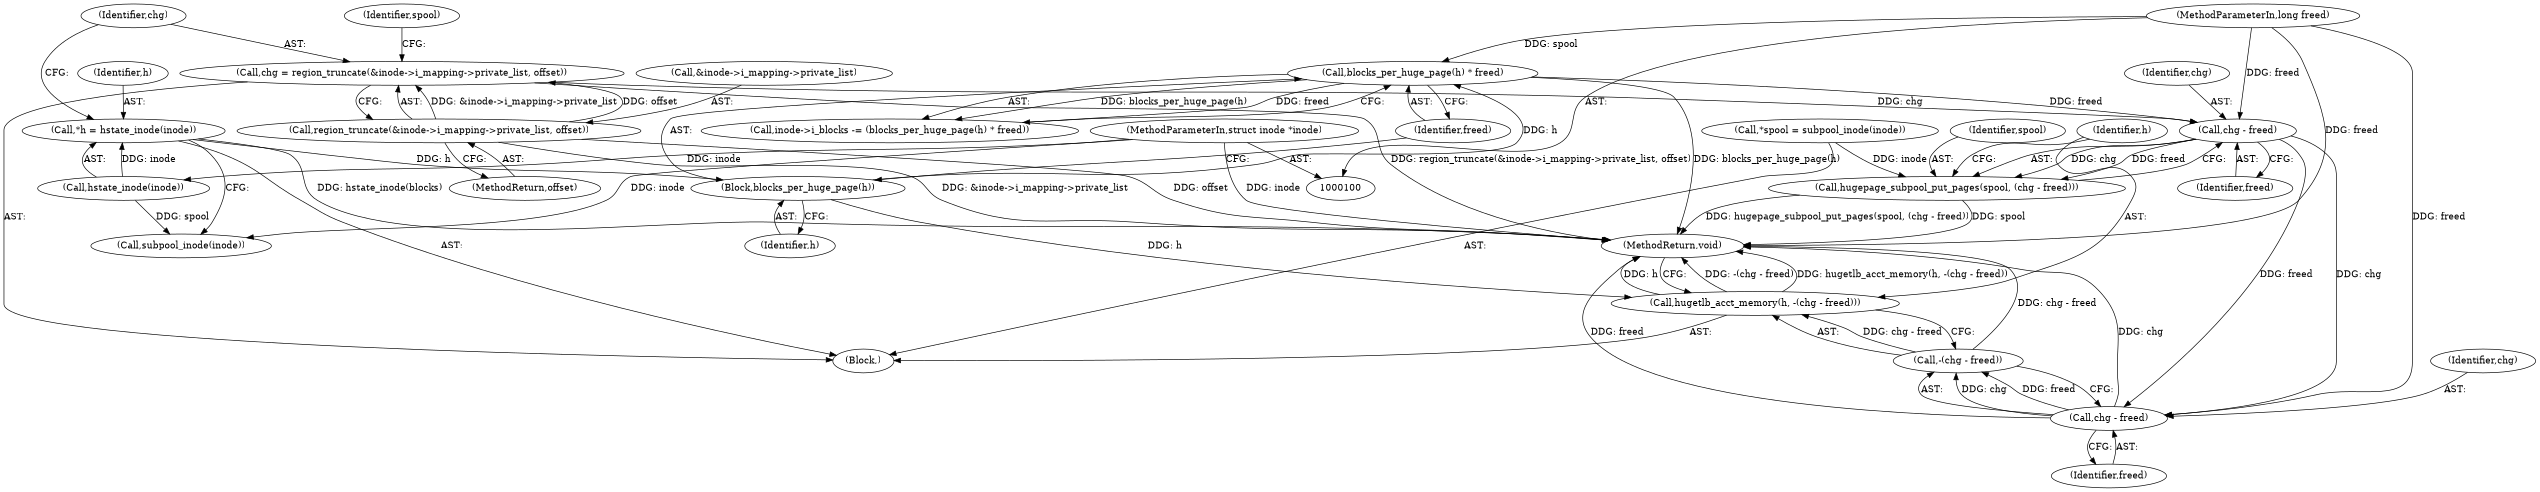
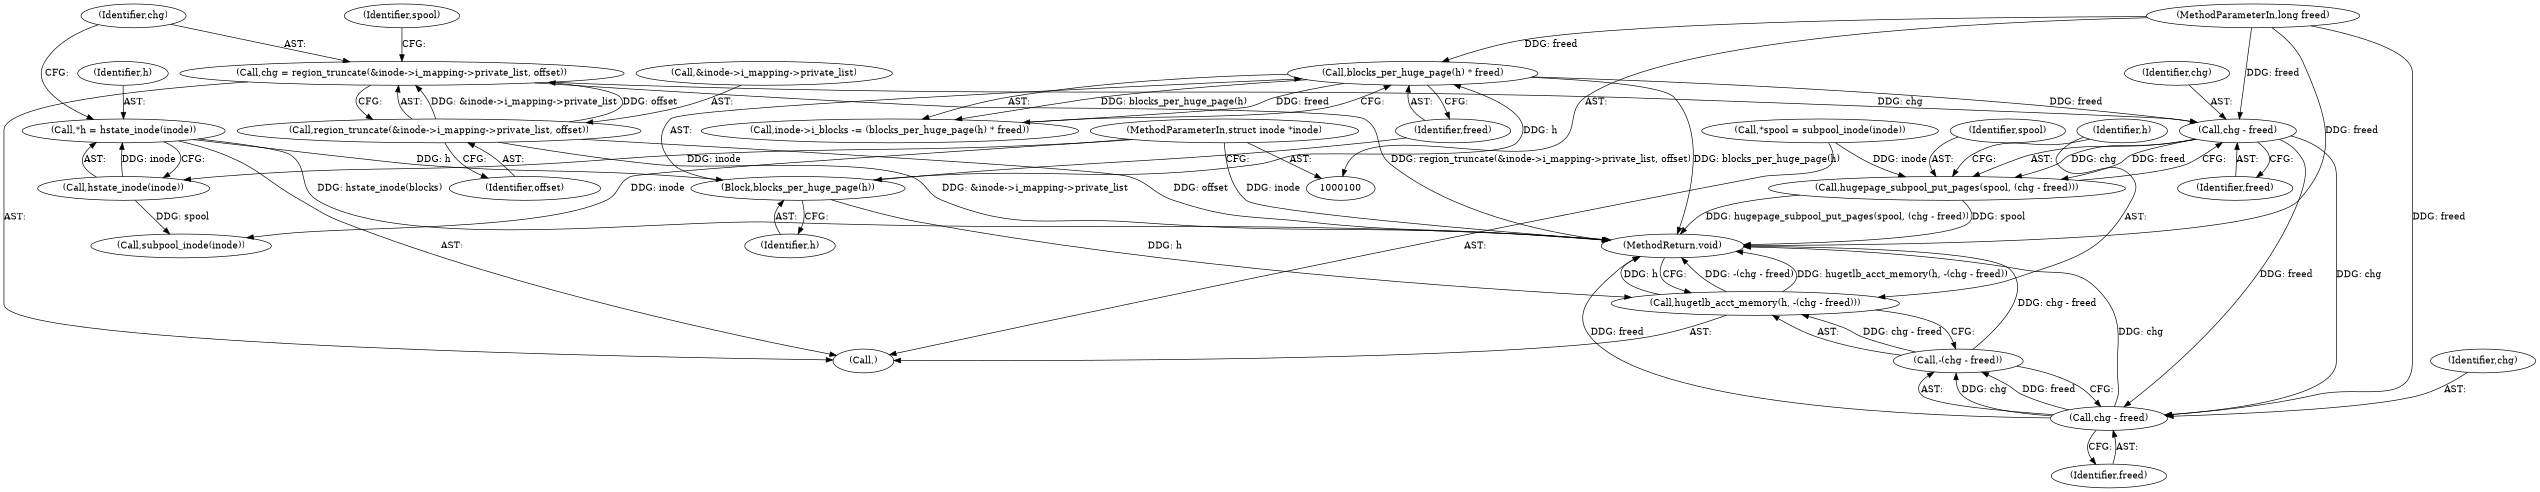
(1551, 45) -> (1551, 45)
(225, 182) -> (180, 156)
(525, 188) -> (525, 188)
(863, 361) -> (863, 361)
